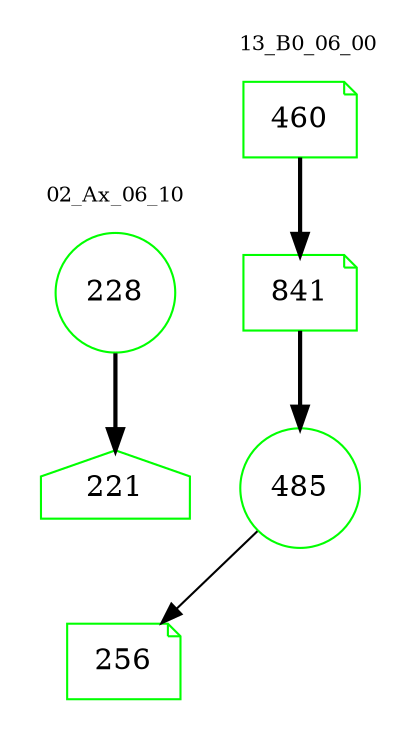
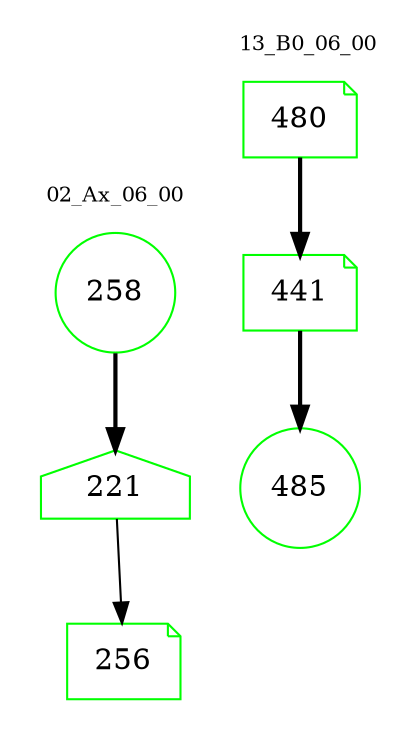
(300, 120) -> (300, 120)
(115, 196) -> (115, 196)
(115, 293) -> (115, 293)
(300, 293) -> (300, 293)
(237, 551) -> (119, 561)
